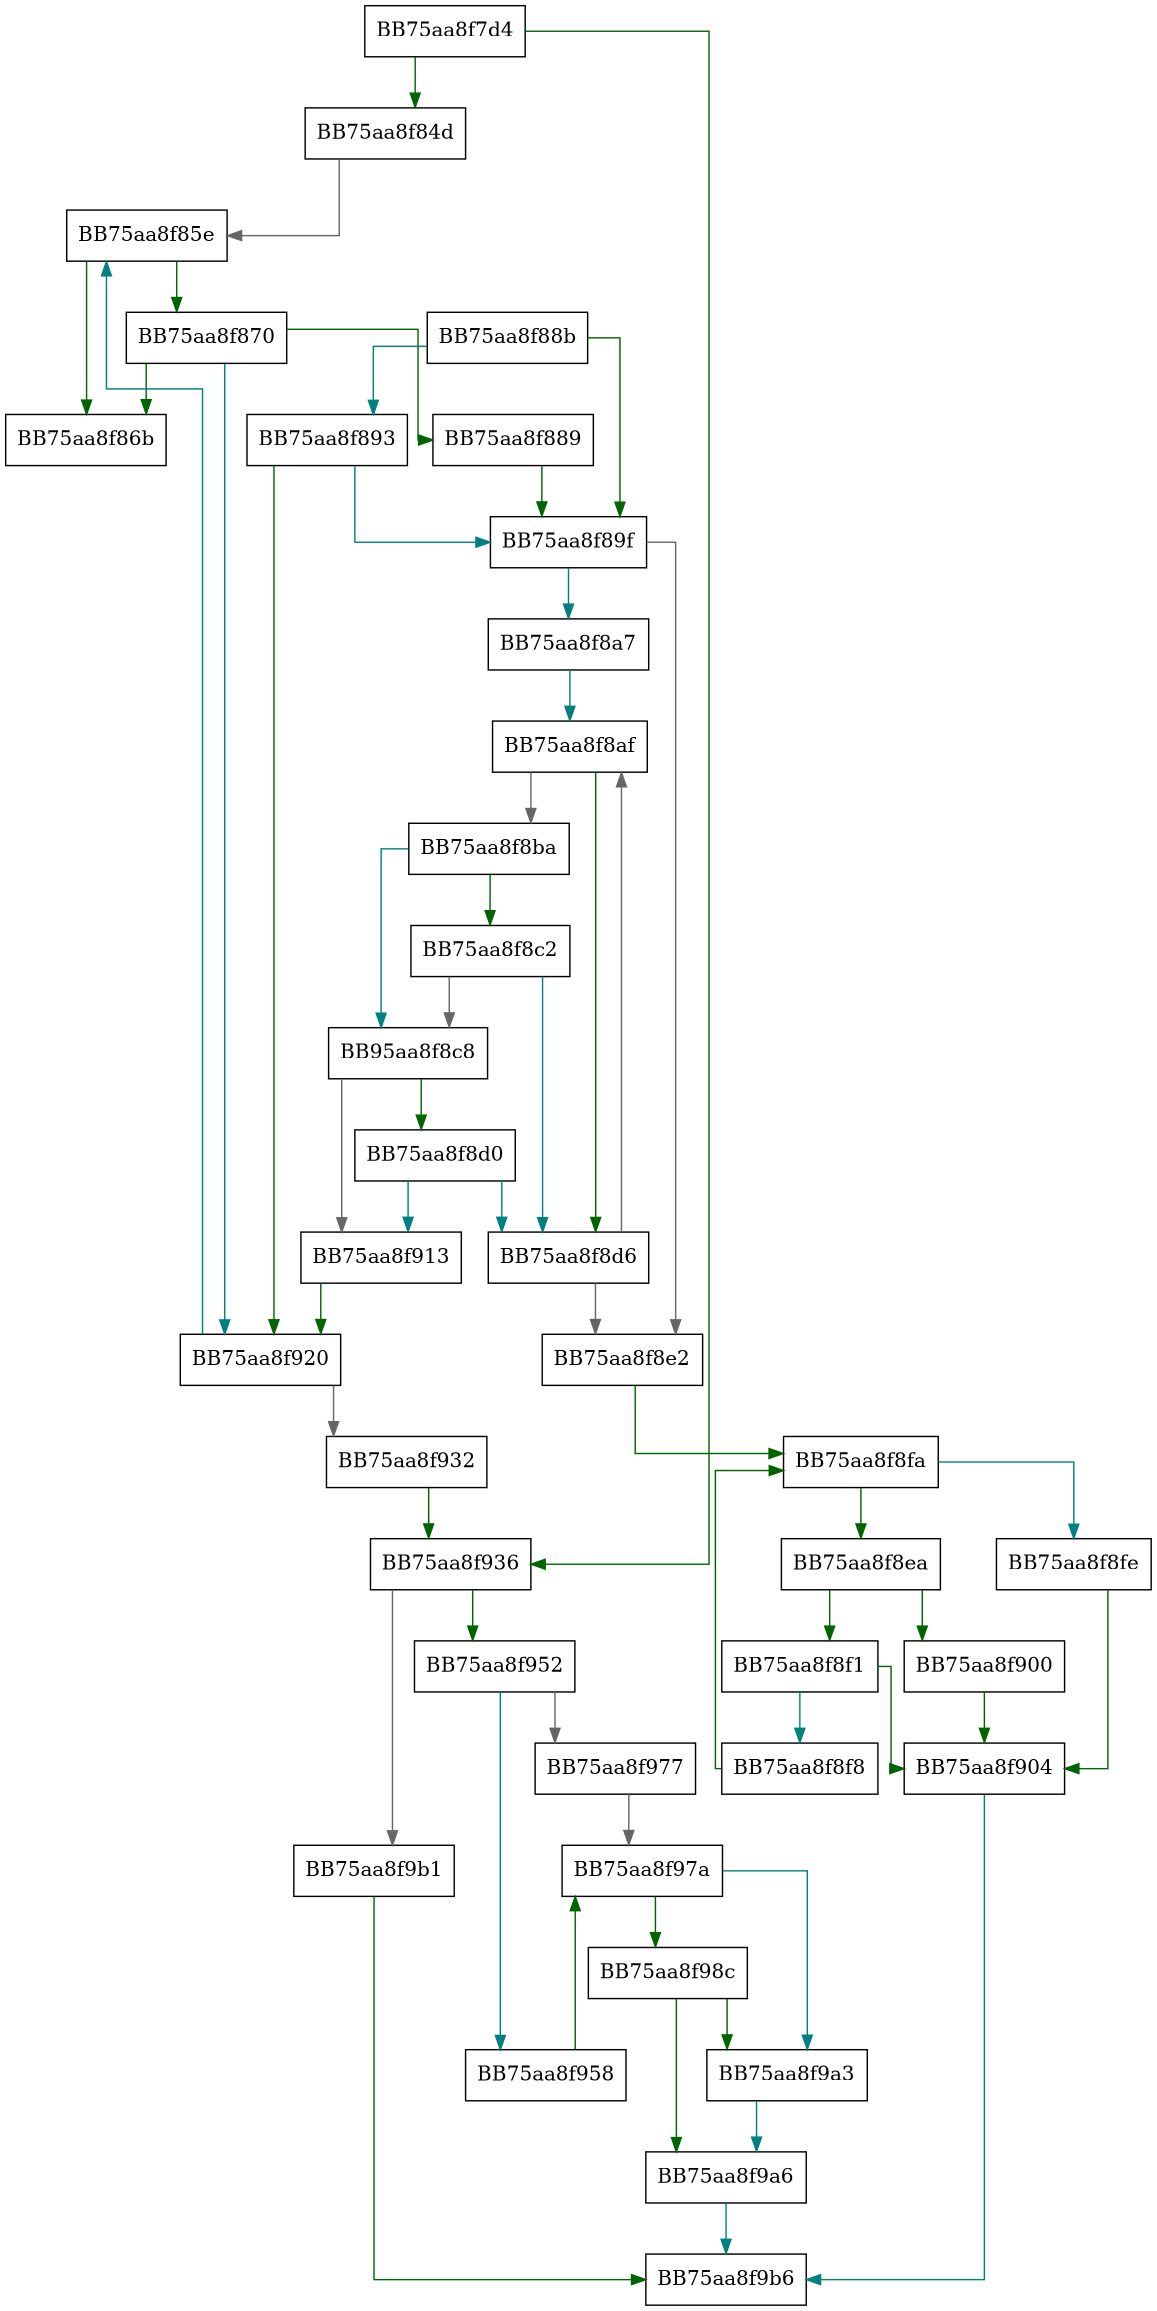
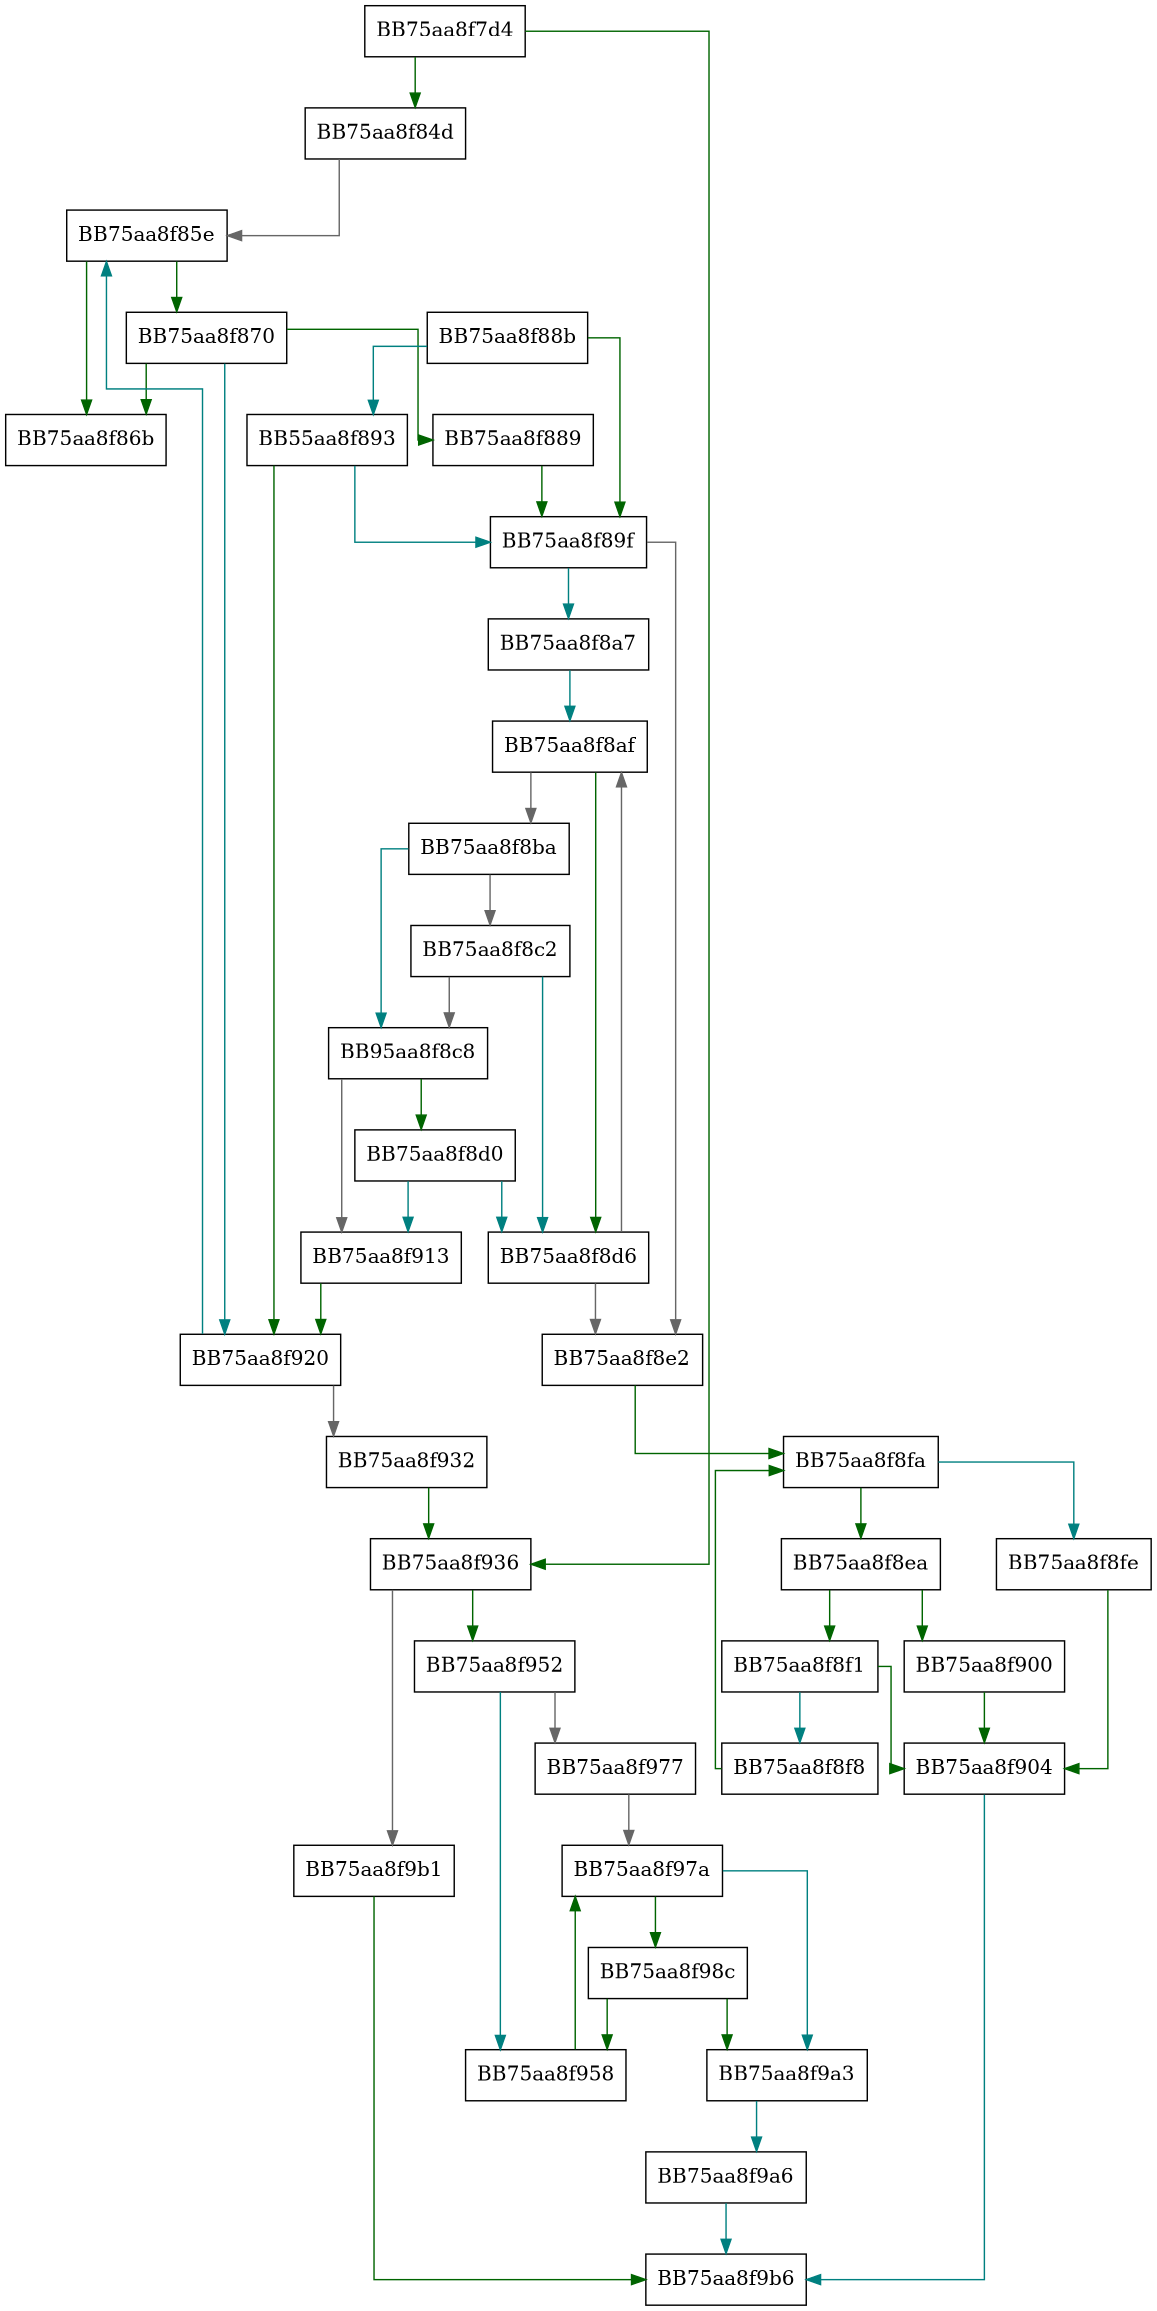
(327, 440) -> (327, 440)
(490, 893) -> (490, 893)
(676, 2068) -> (607, 2017)
